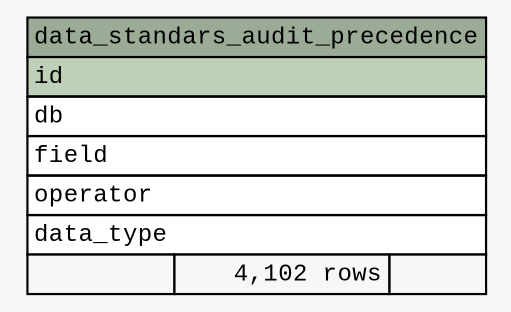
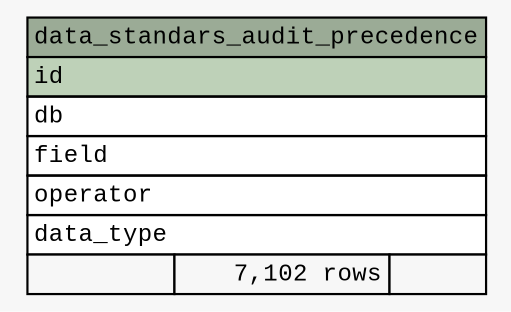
(308, 273) -> (308, 273)
